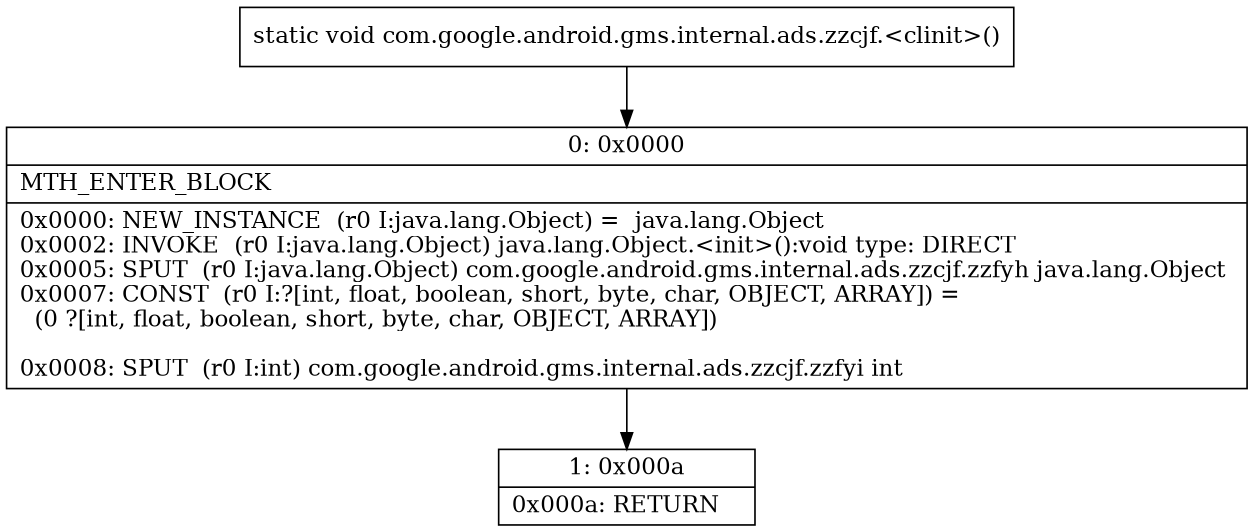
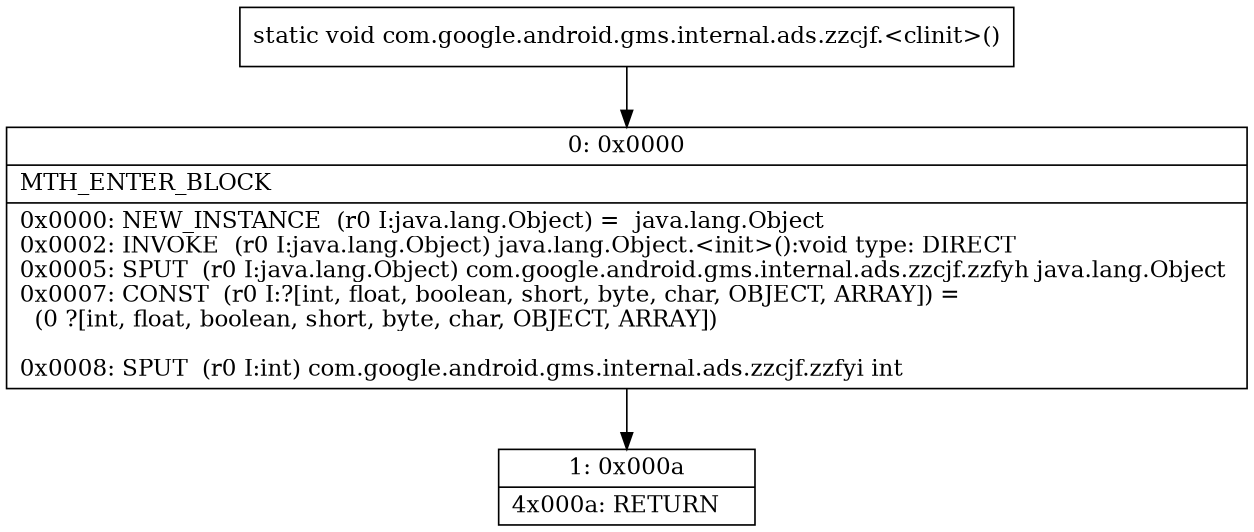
(627, 505) -> (627, 505)
